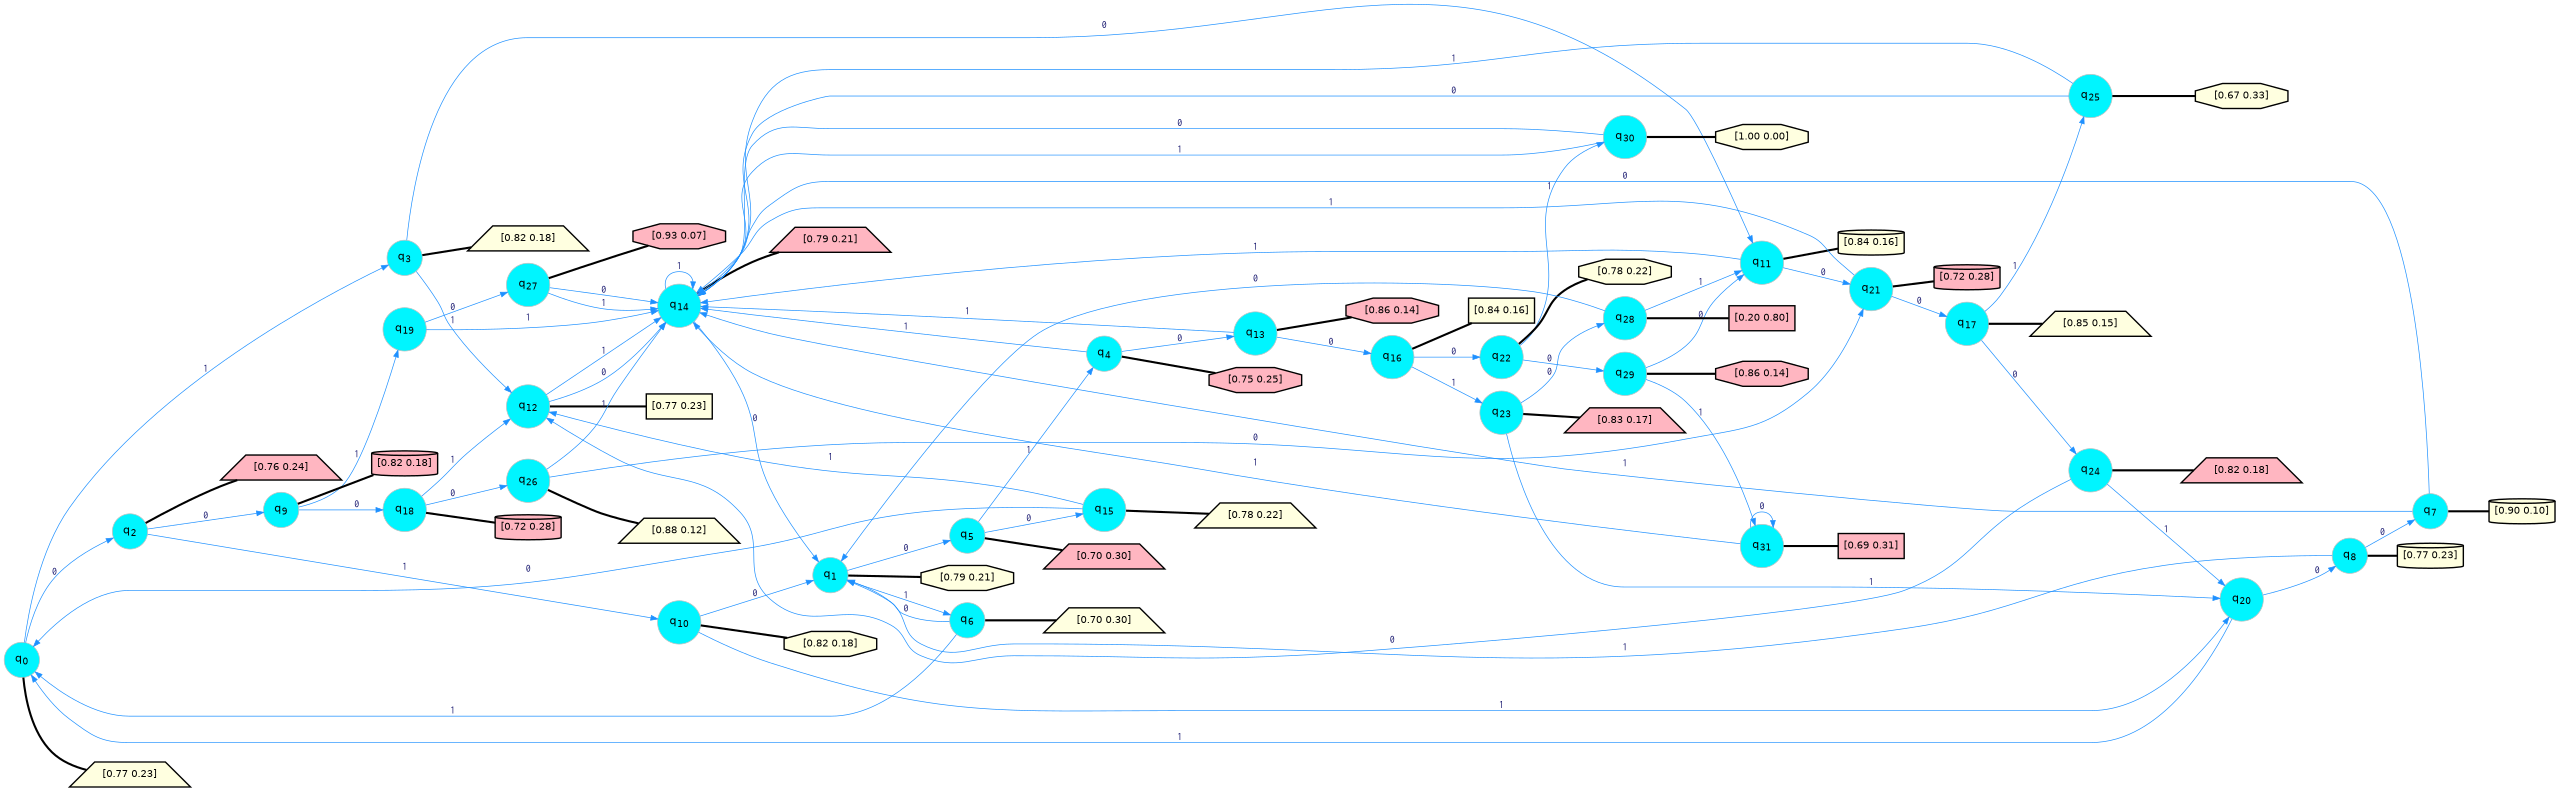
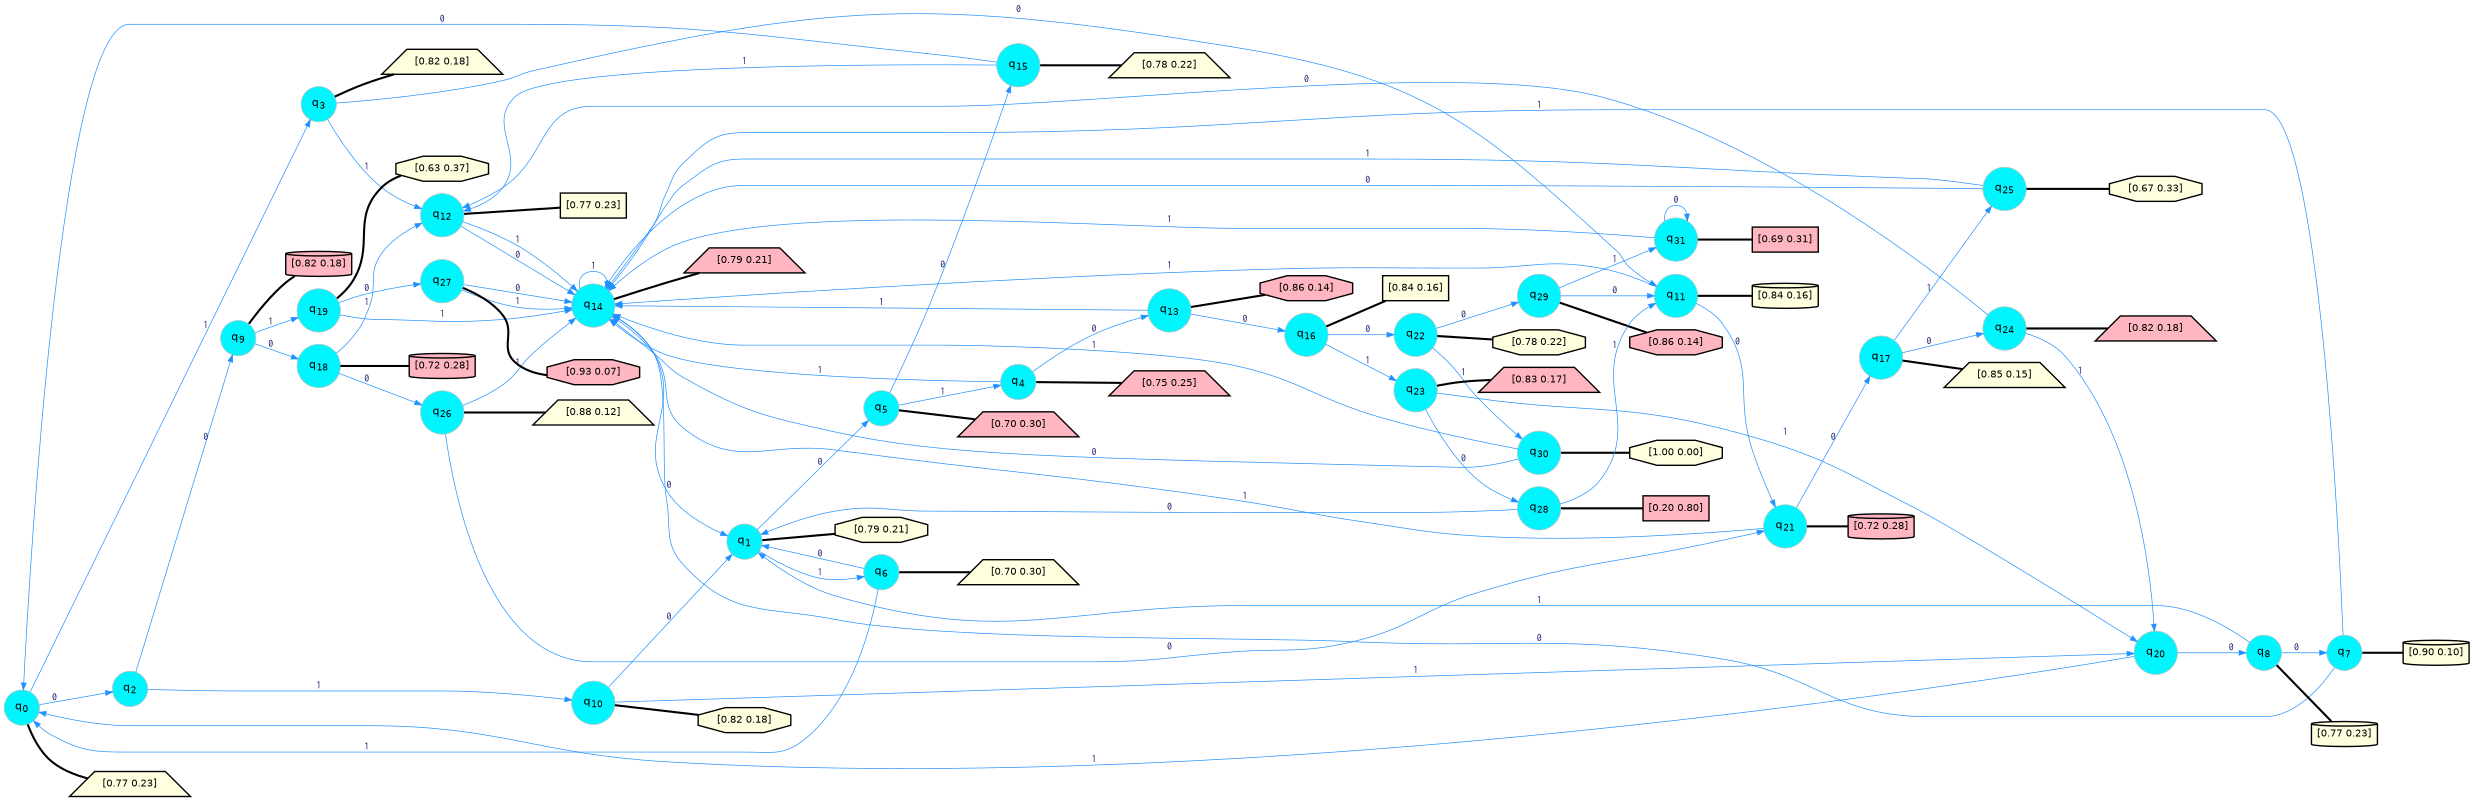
none -> (442, 169)
(1255, 380) -> (1169, 383)
(281, 468) -> none
